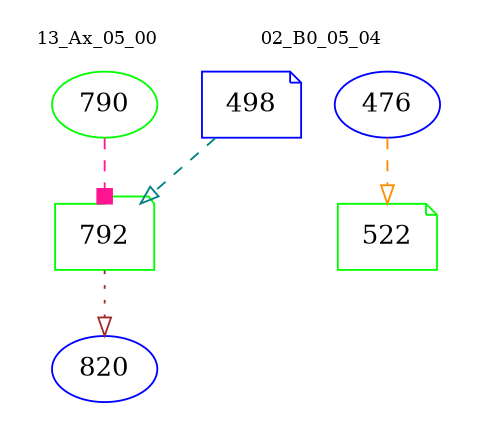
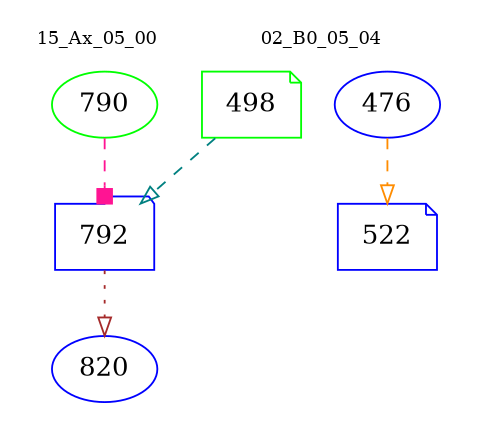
(97, 39) -> (97, 39)
(252, 105) -> (252, 105)
(105, 237) -> (105, 237)
(387, 237) -> (387, 237)
